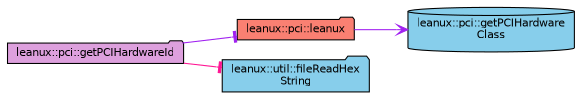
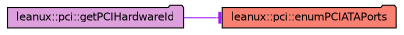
(296, 30) -> (309, 18)
(491, 30) -> none
(296, 76) -> none
